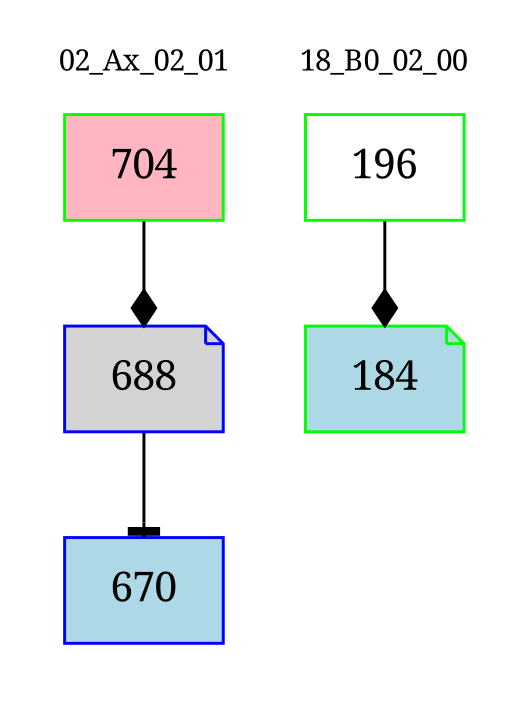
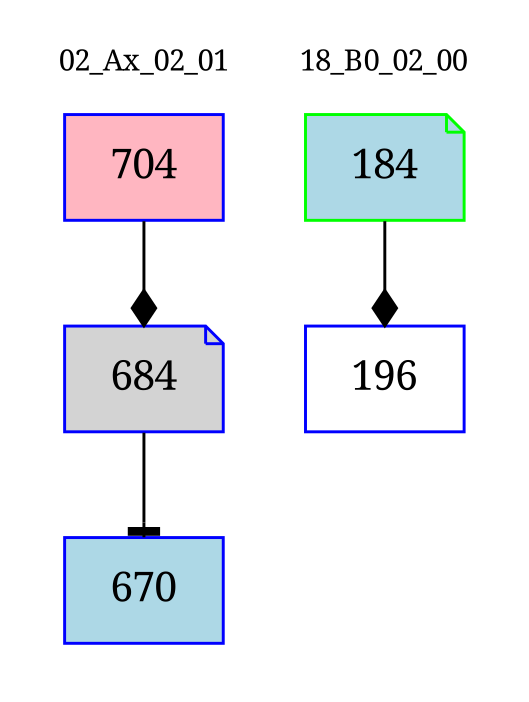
(144, 167) -> (144, 167)
(385, 167) -> (385, 379)
(385, 256) -> (385, 256)
(144, 379) -> (144, 379)
